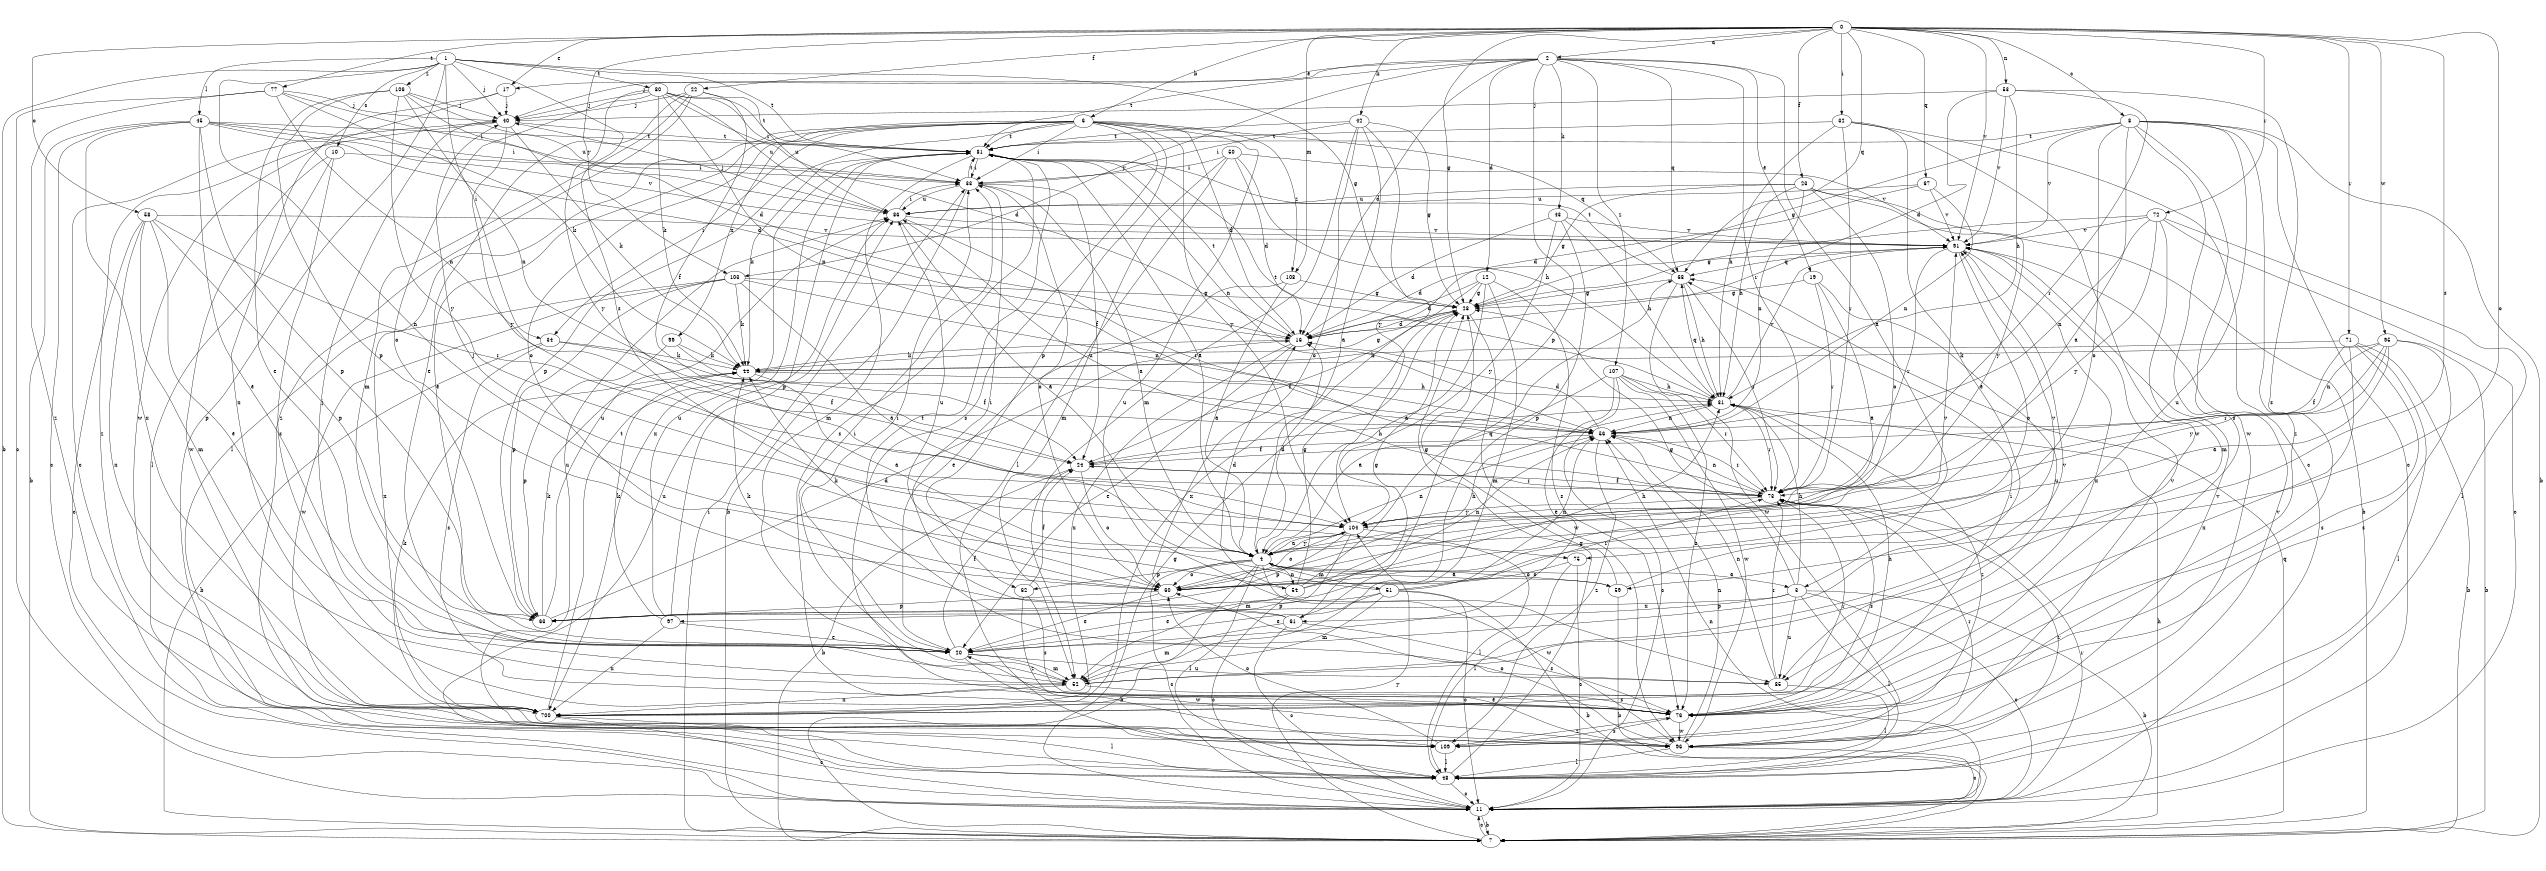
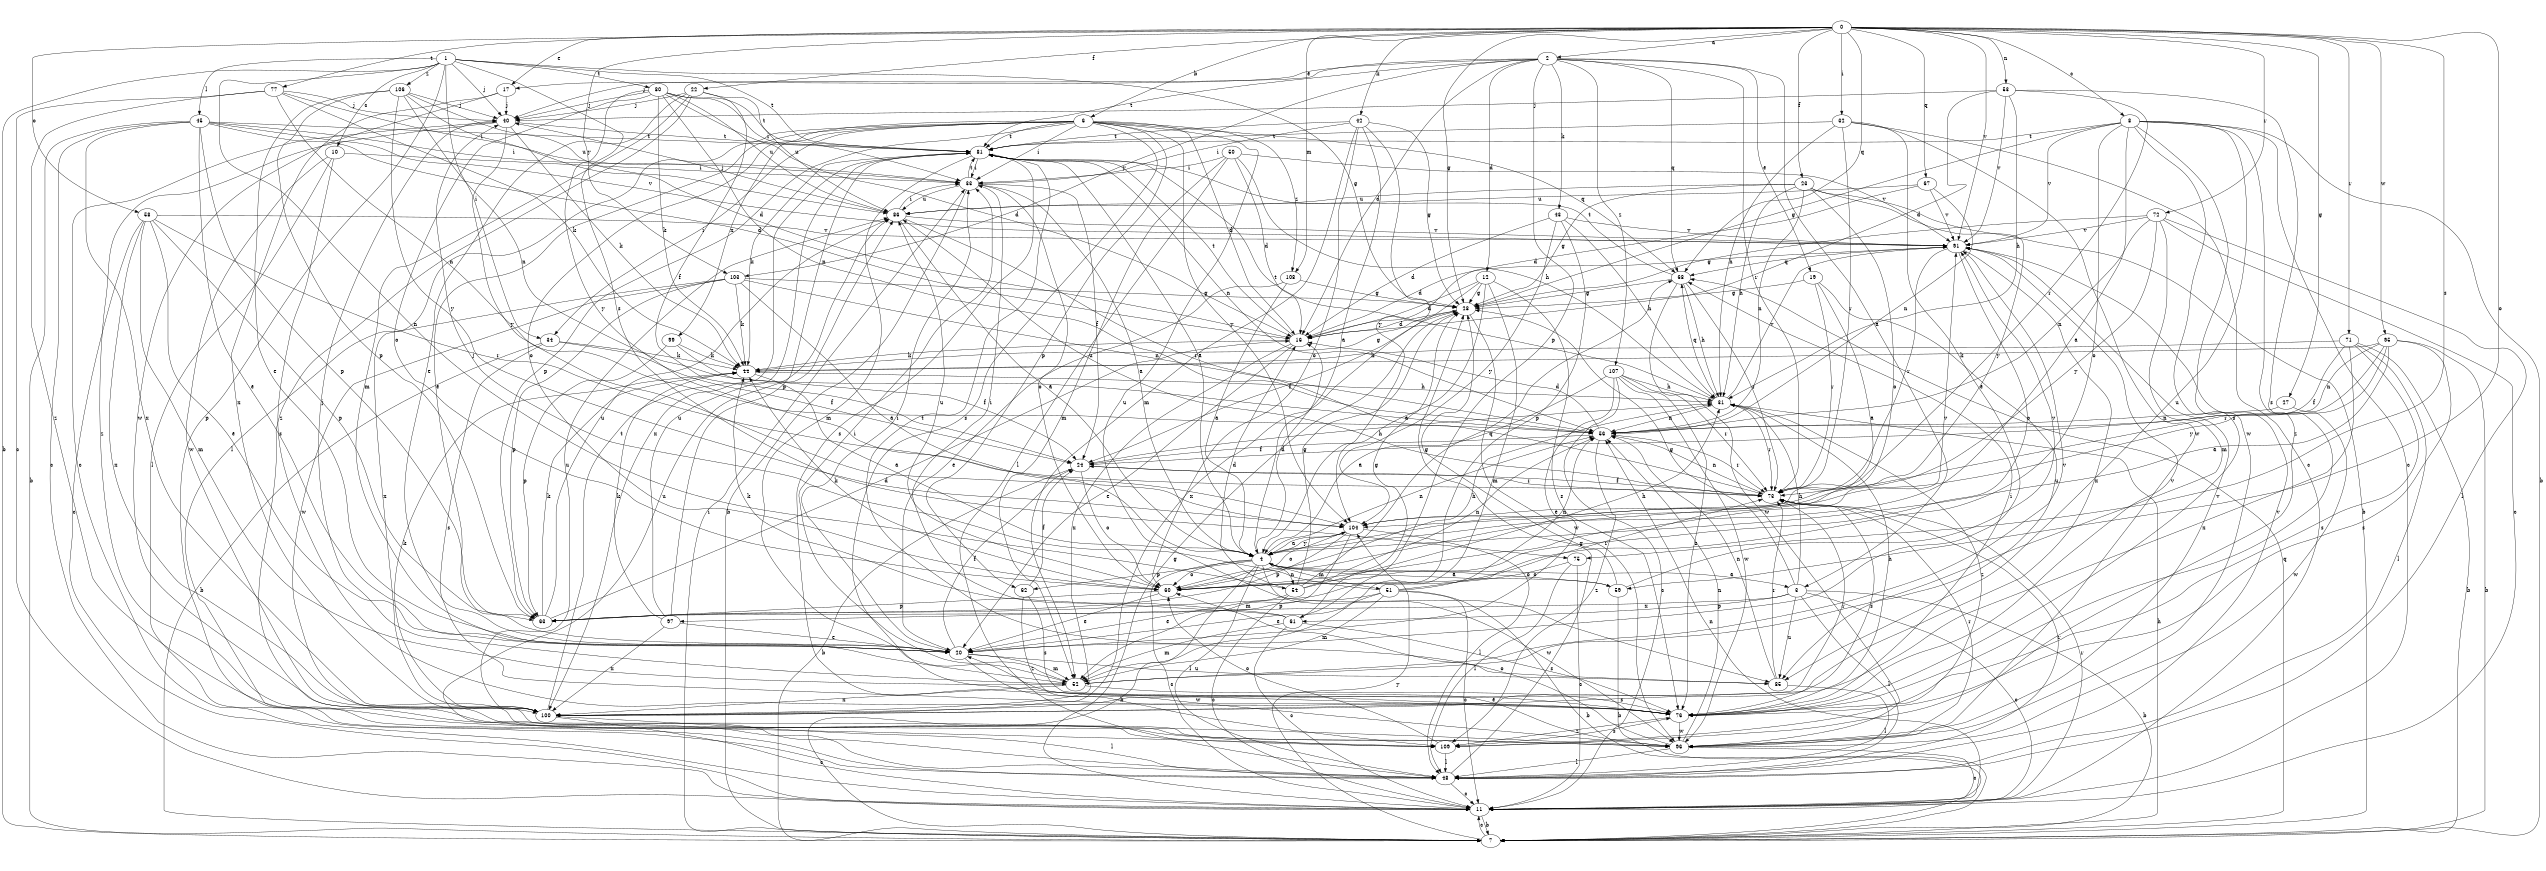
none -> (2286, 403)
(1574, 505) -> none
(546, 716) -> (546, 716)
